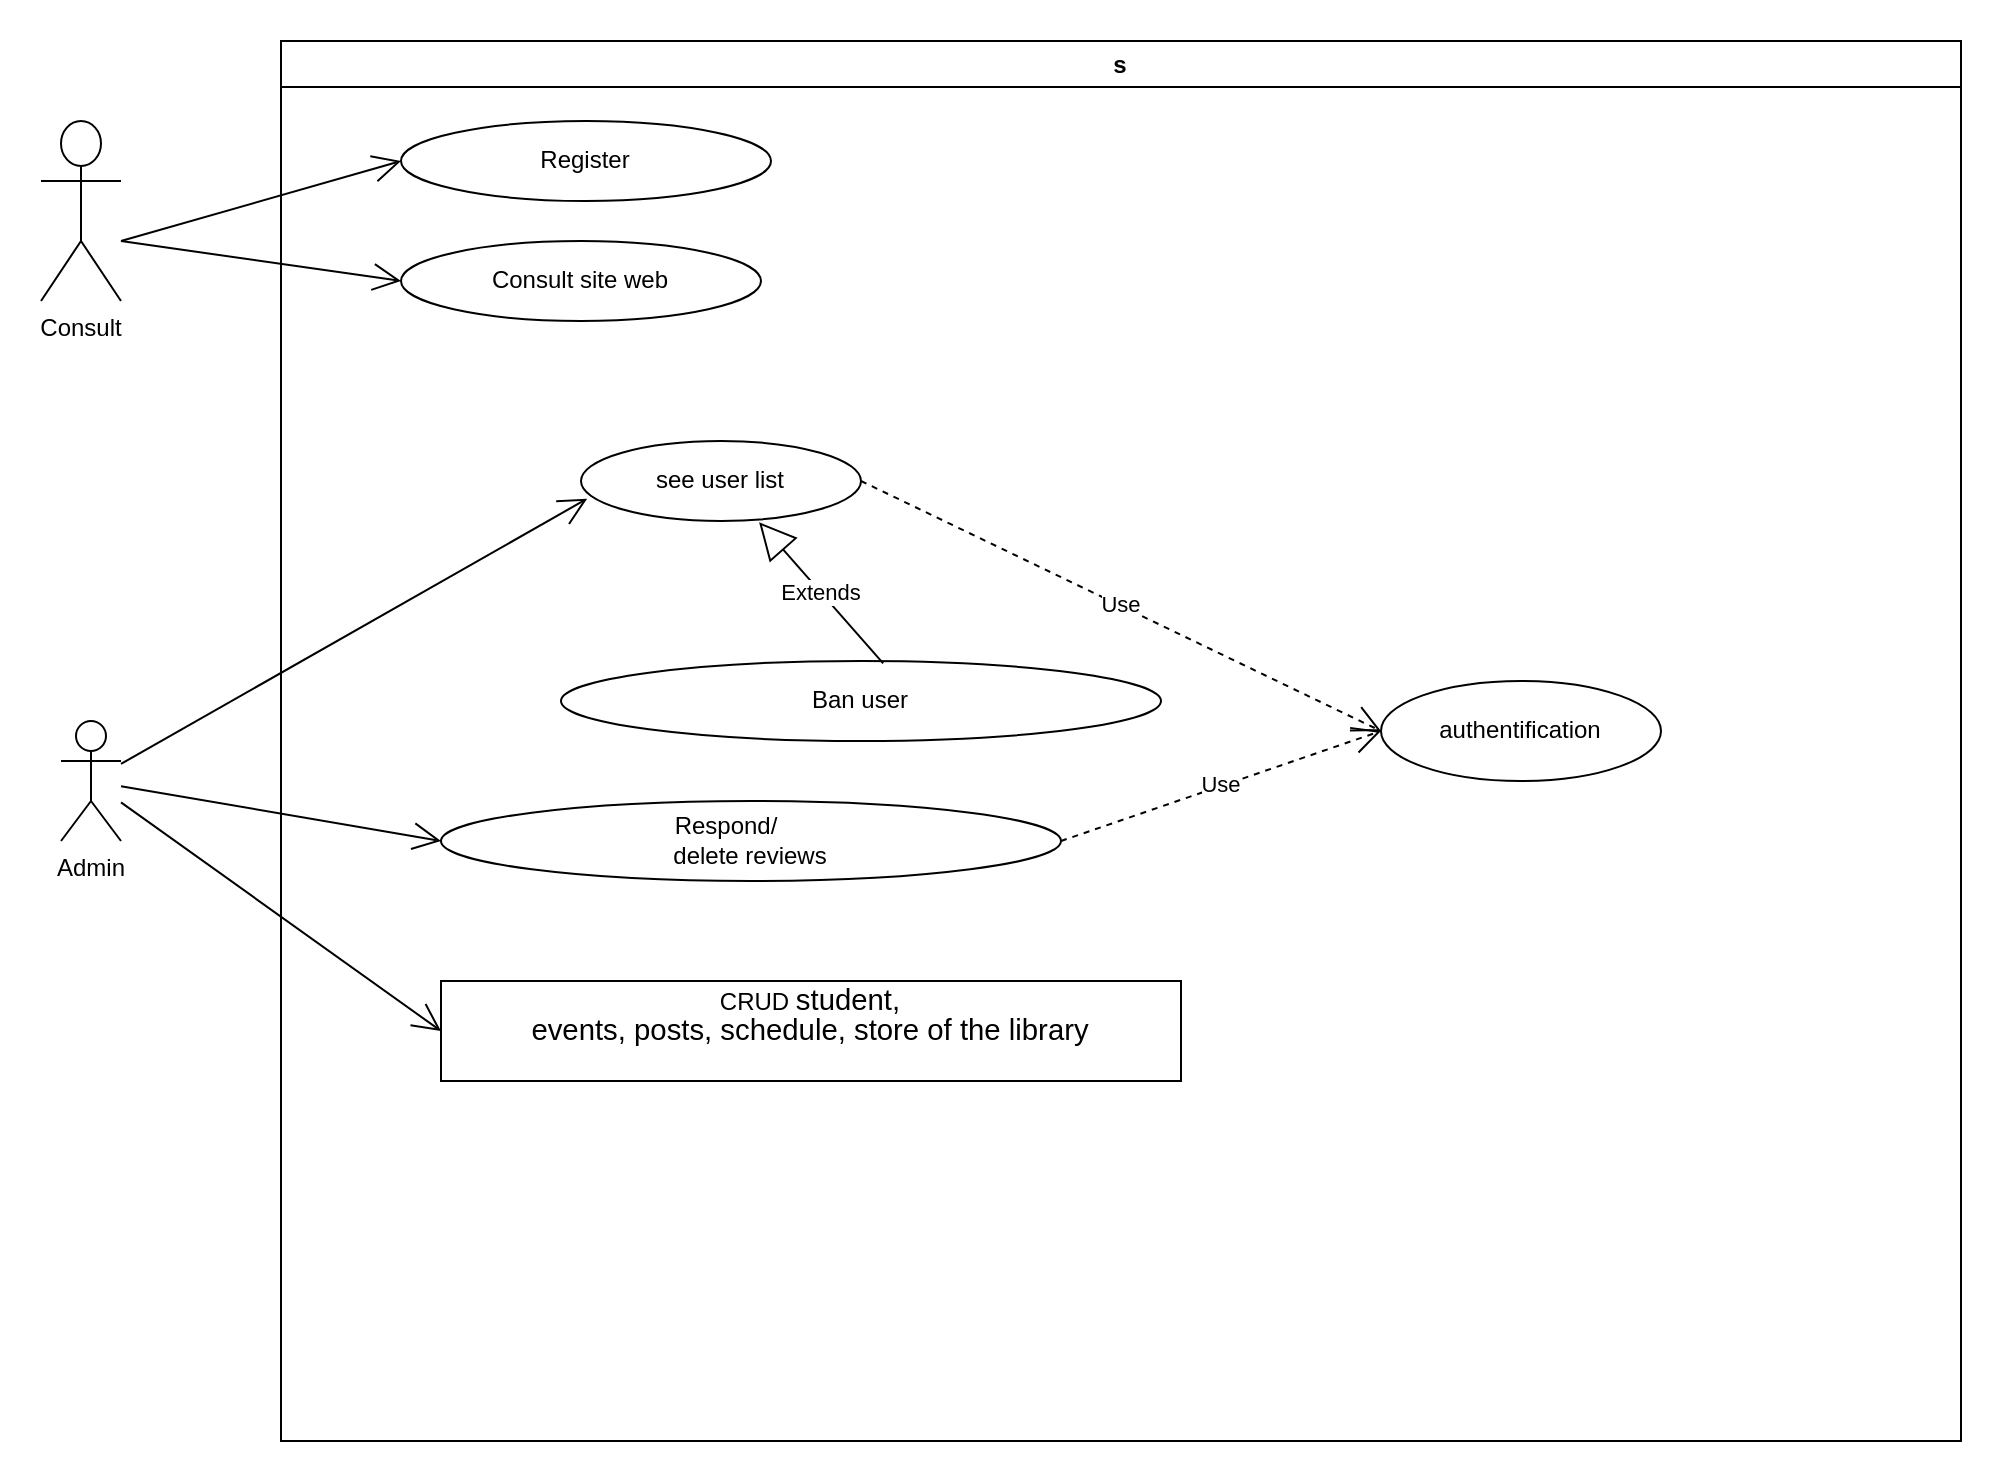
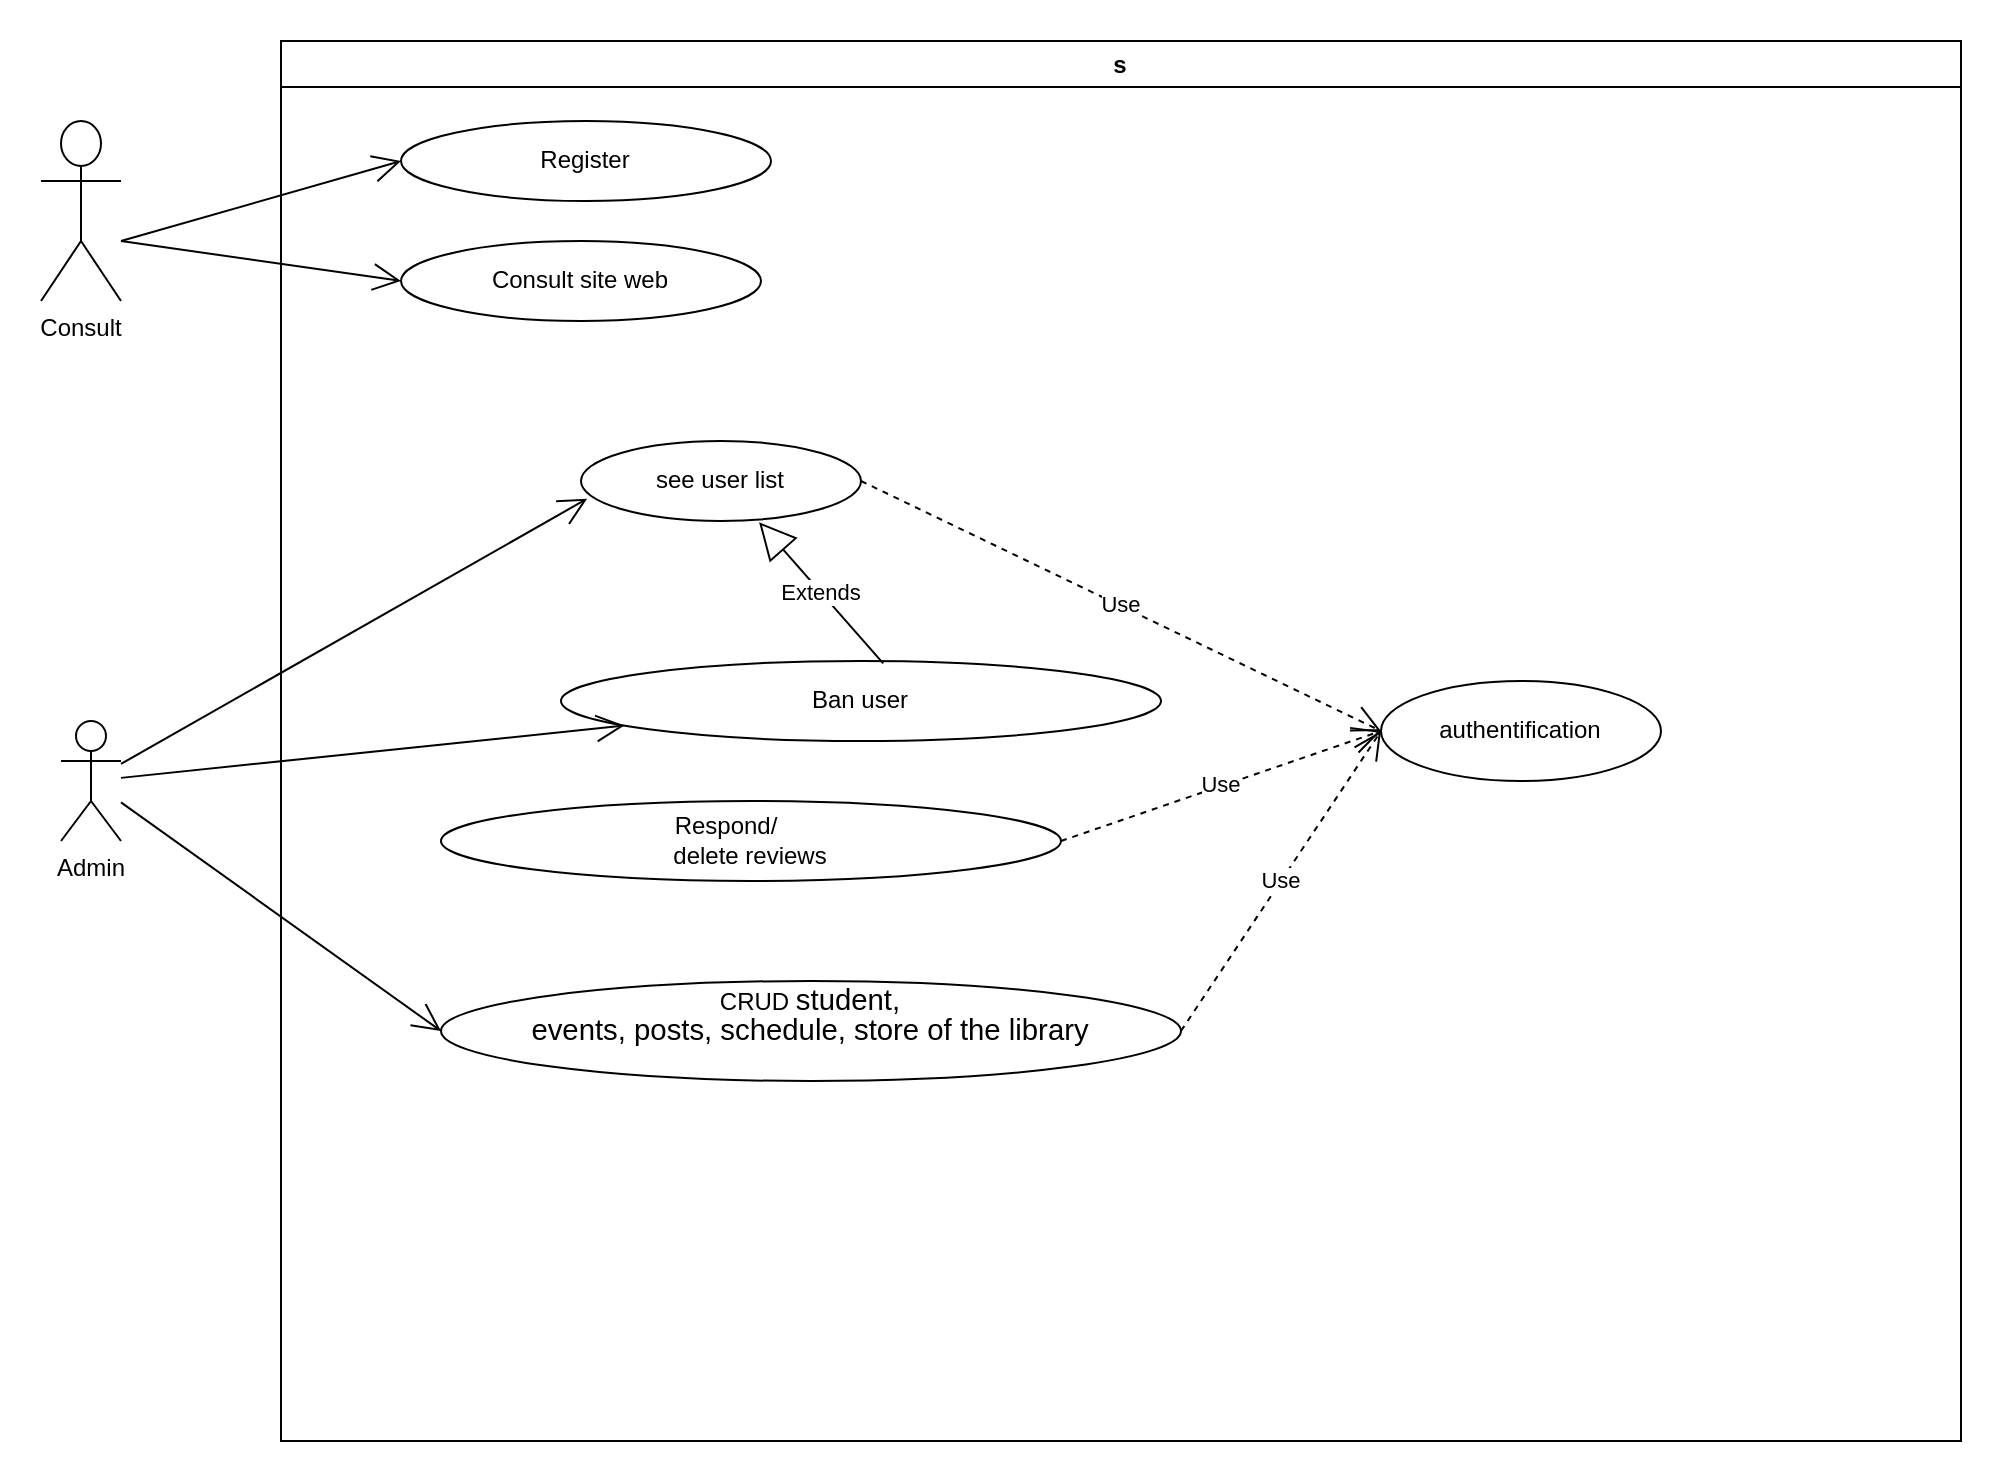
none -> (1327, 811)
(278, 813) -> (370, 752)
(811, 1031) -> (811, 1031)
